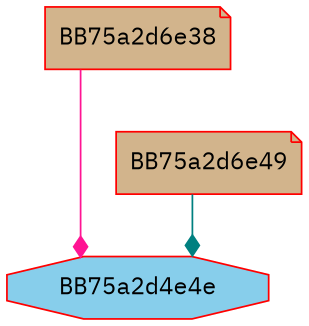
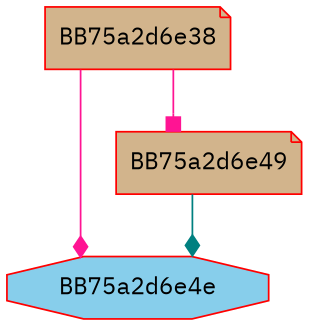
none -> (173, 92)
(138, 288) -> (138, 288)
